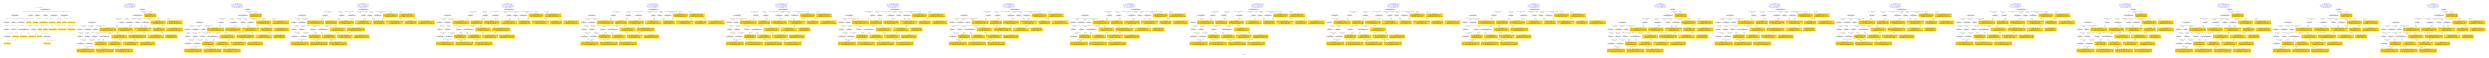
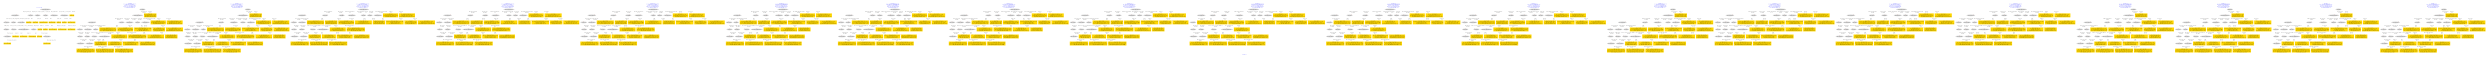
none -> (72, 15)
